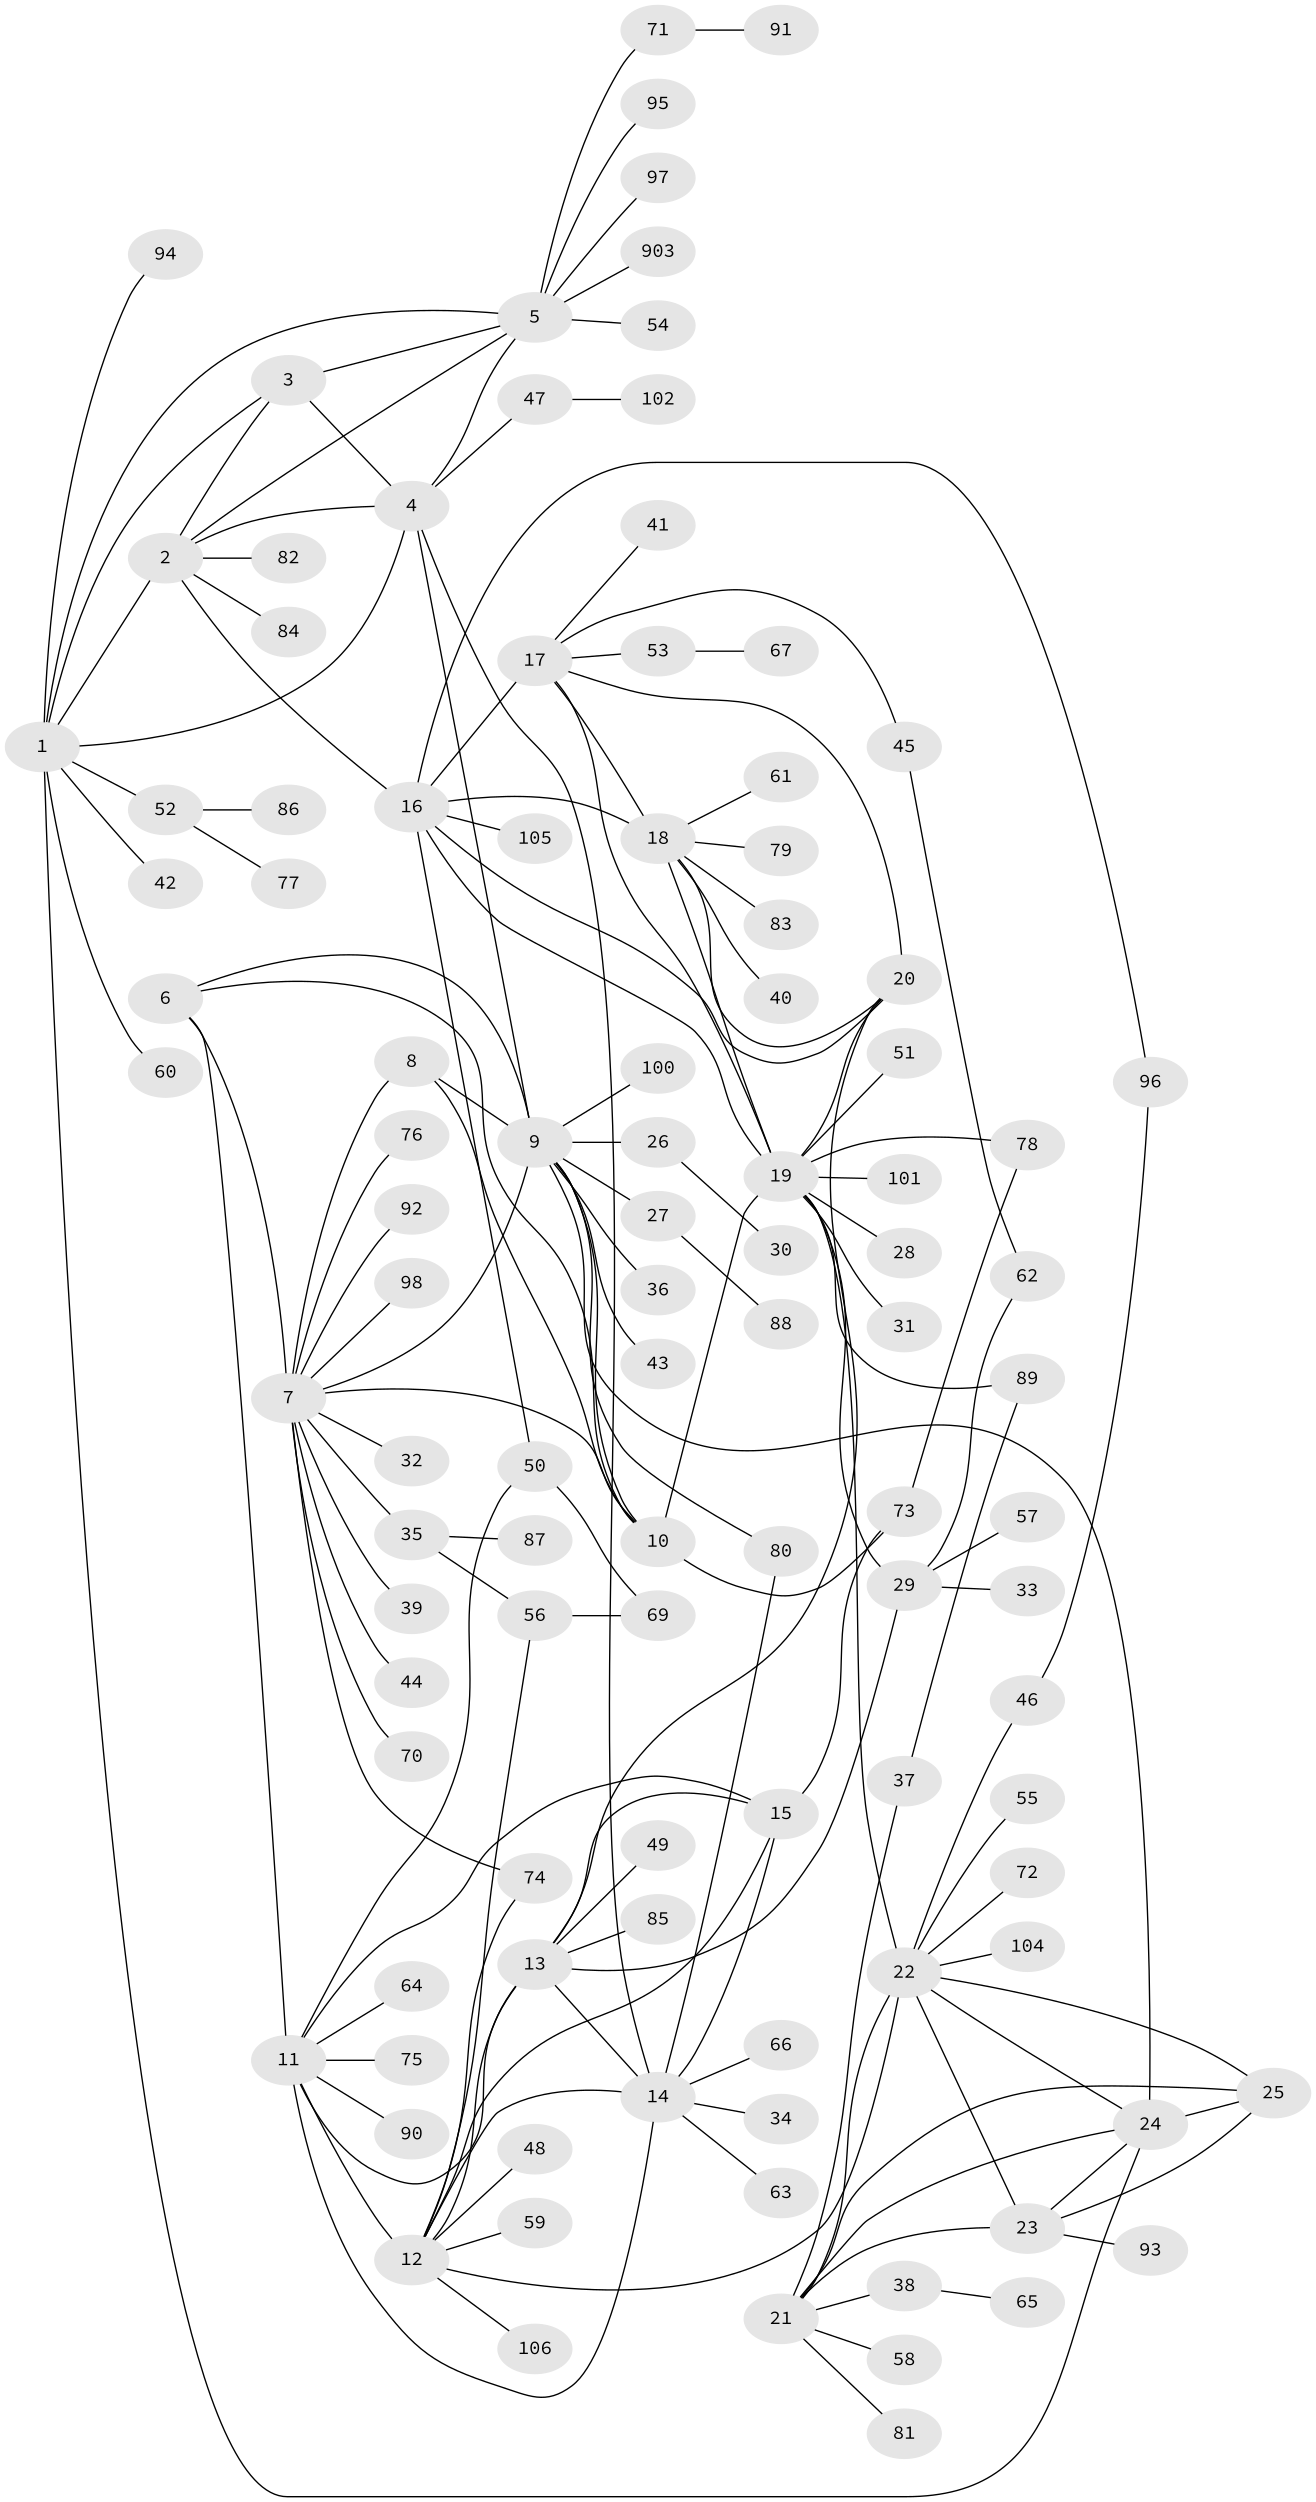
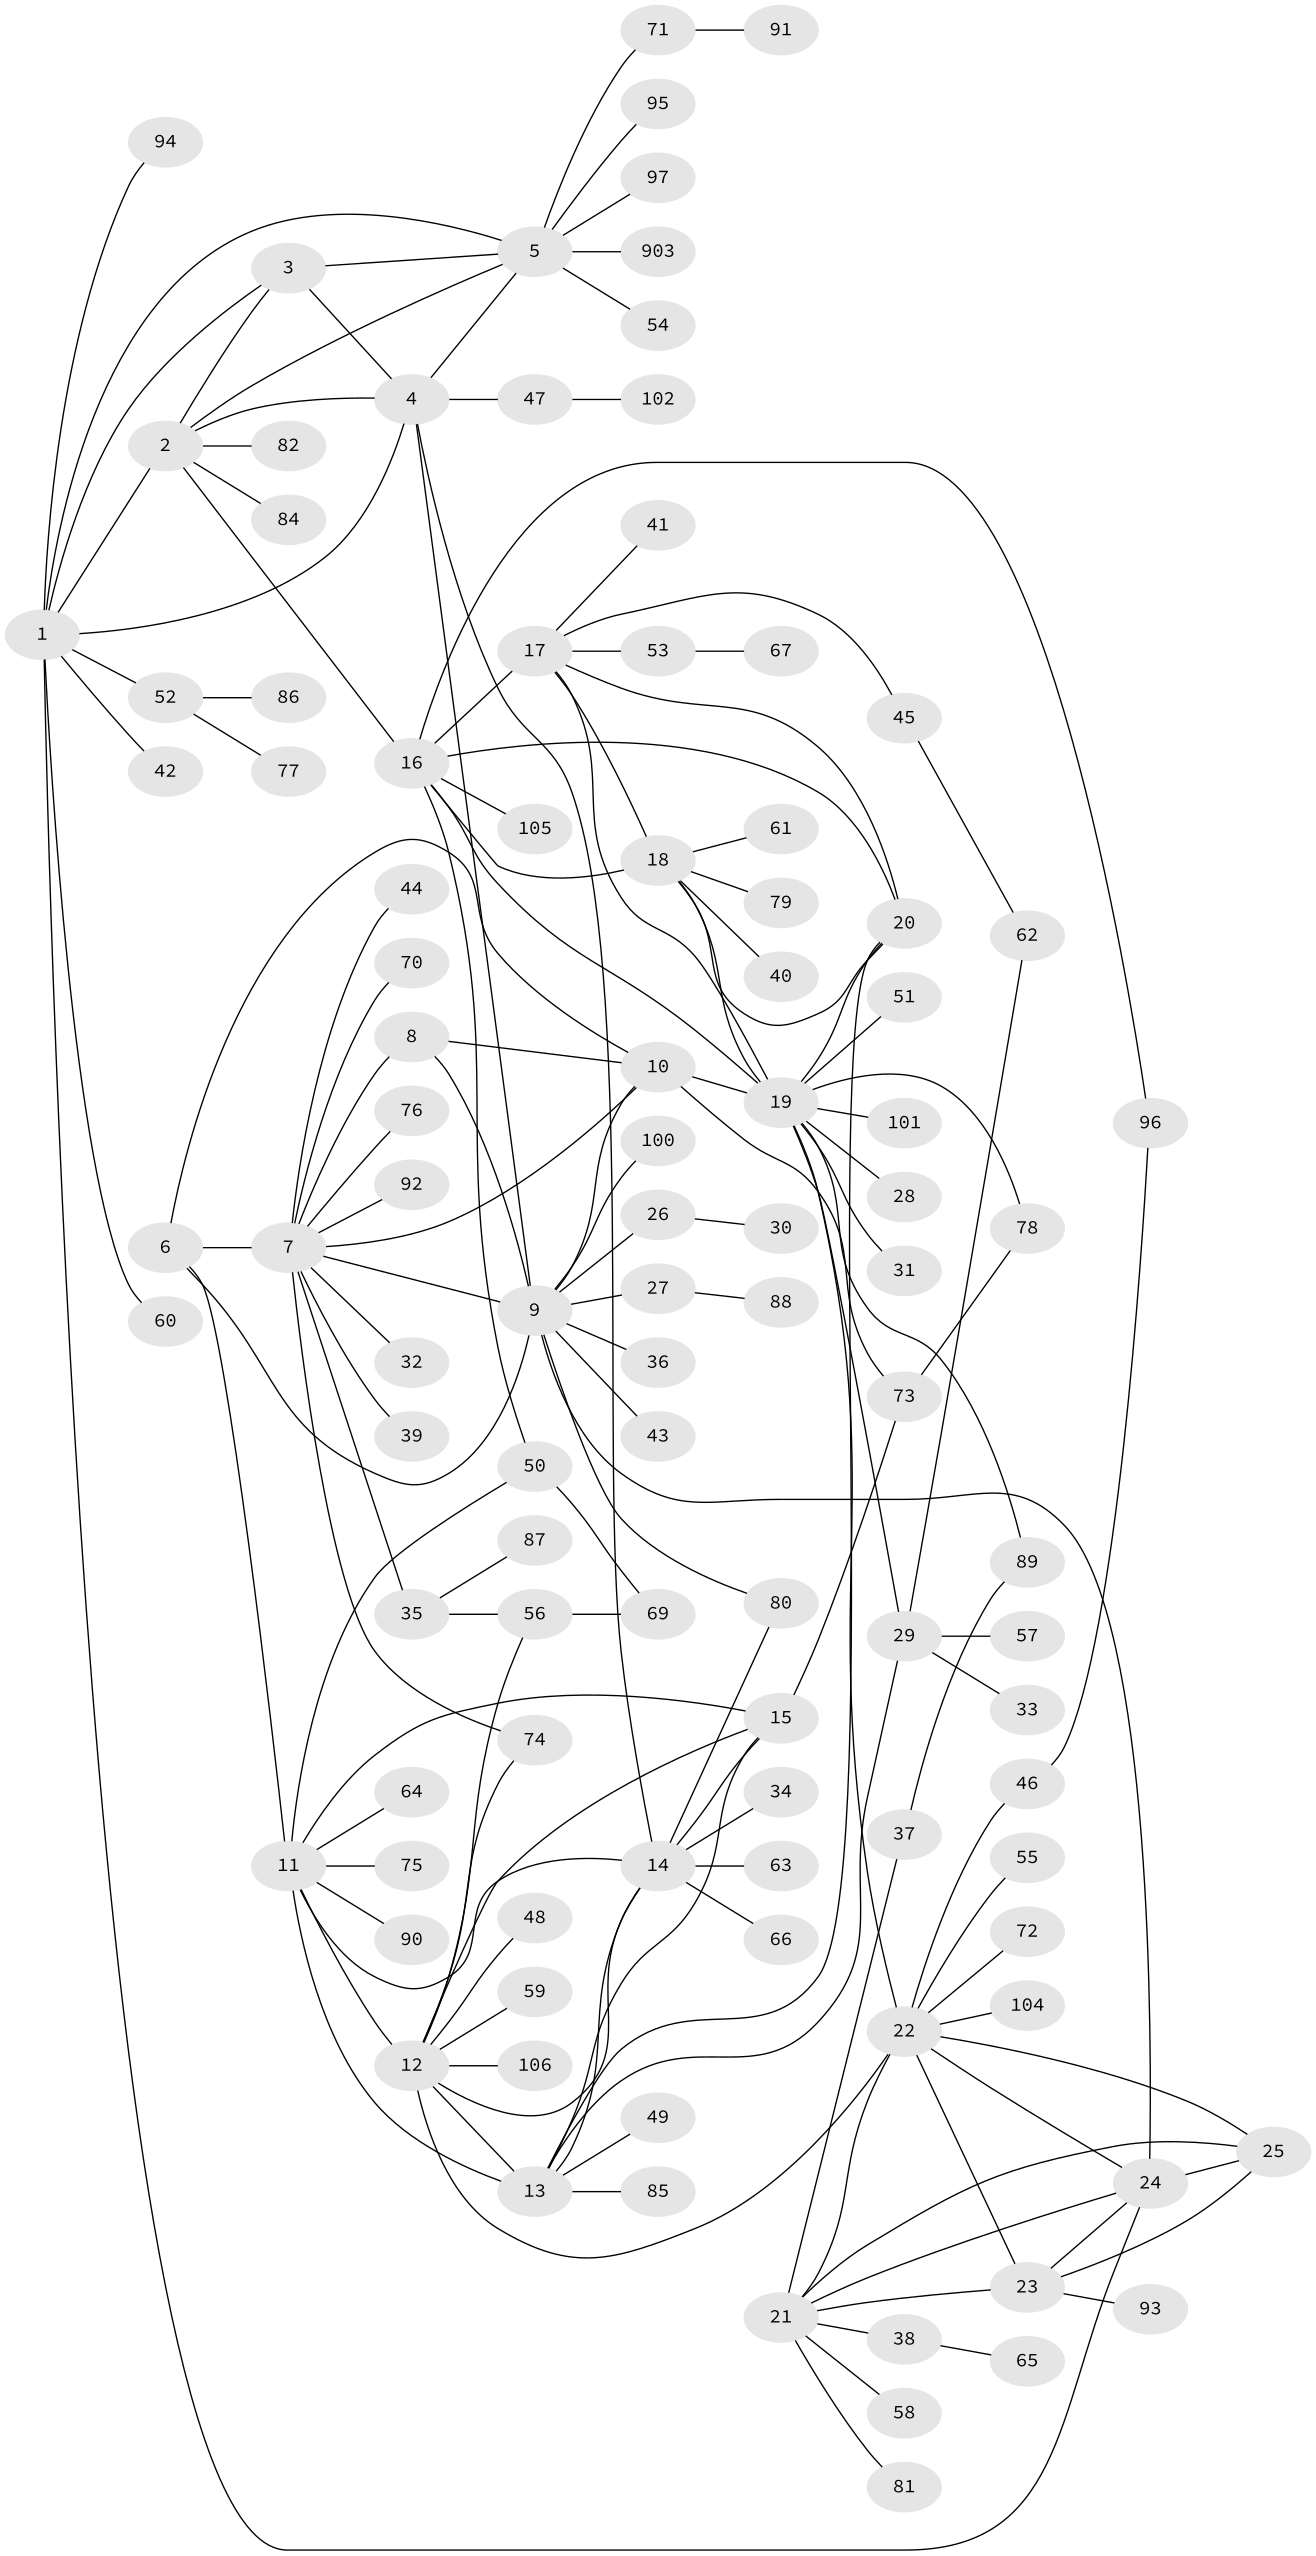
(781, 925) -> none
(412, 1283) -> none
